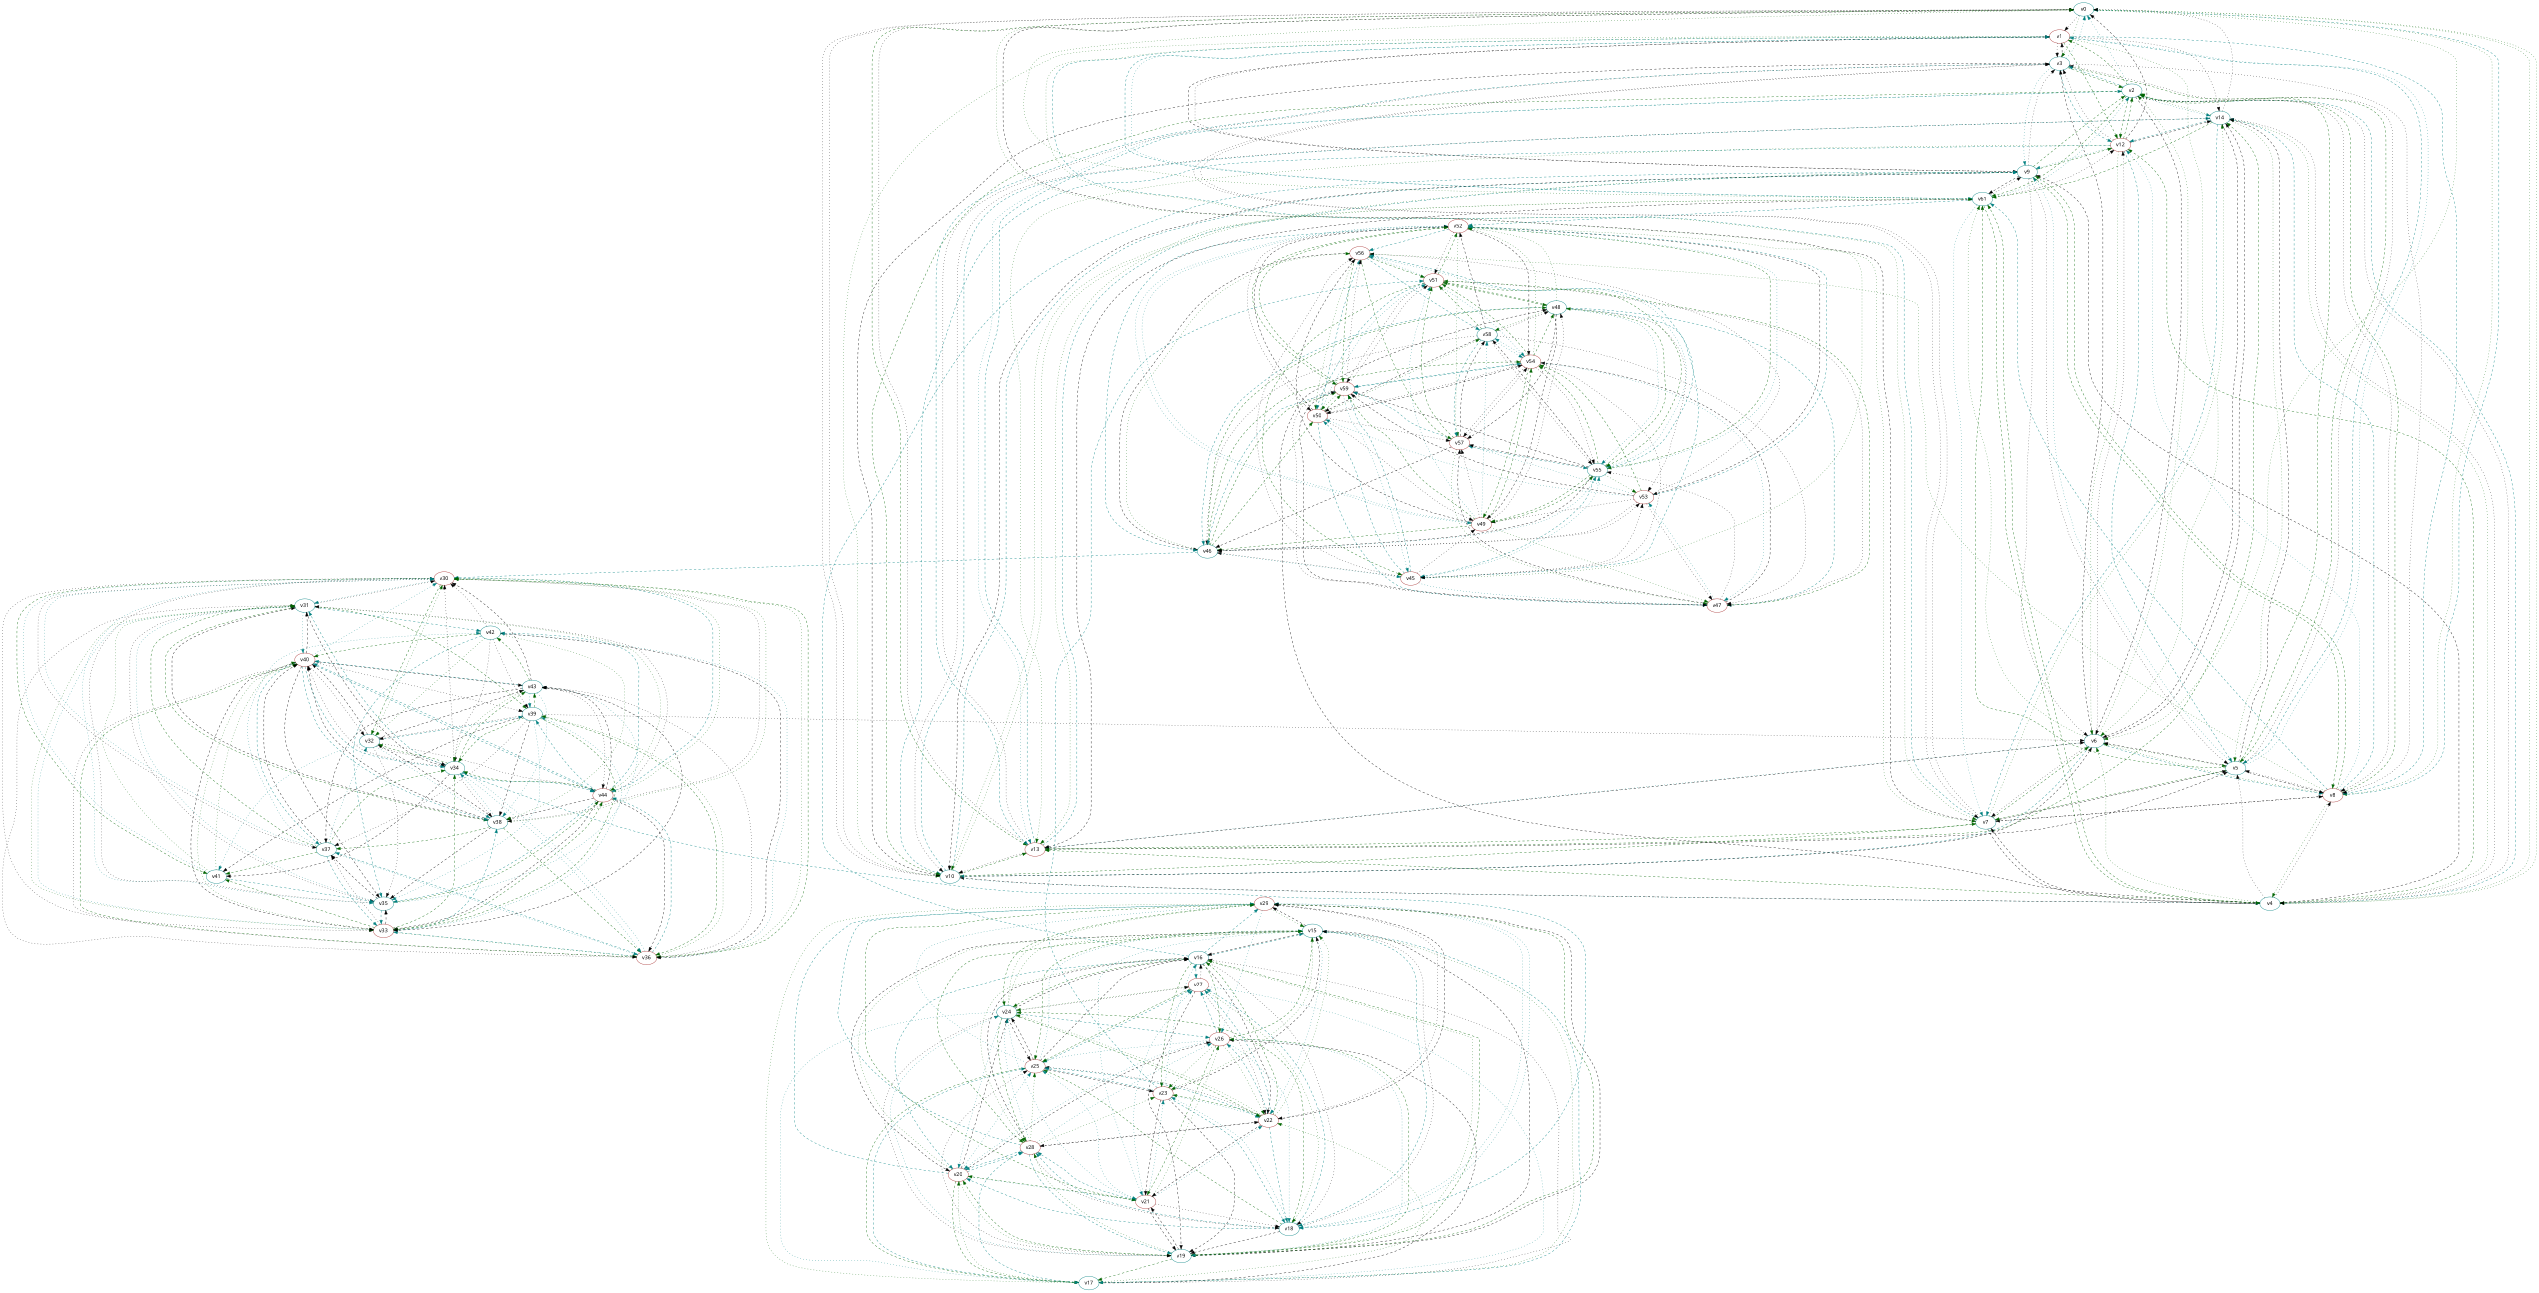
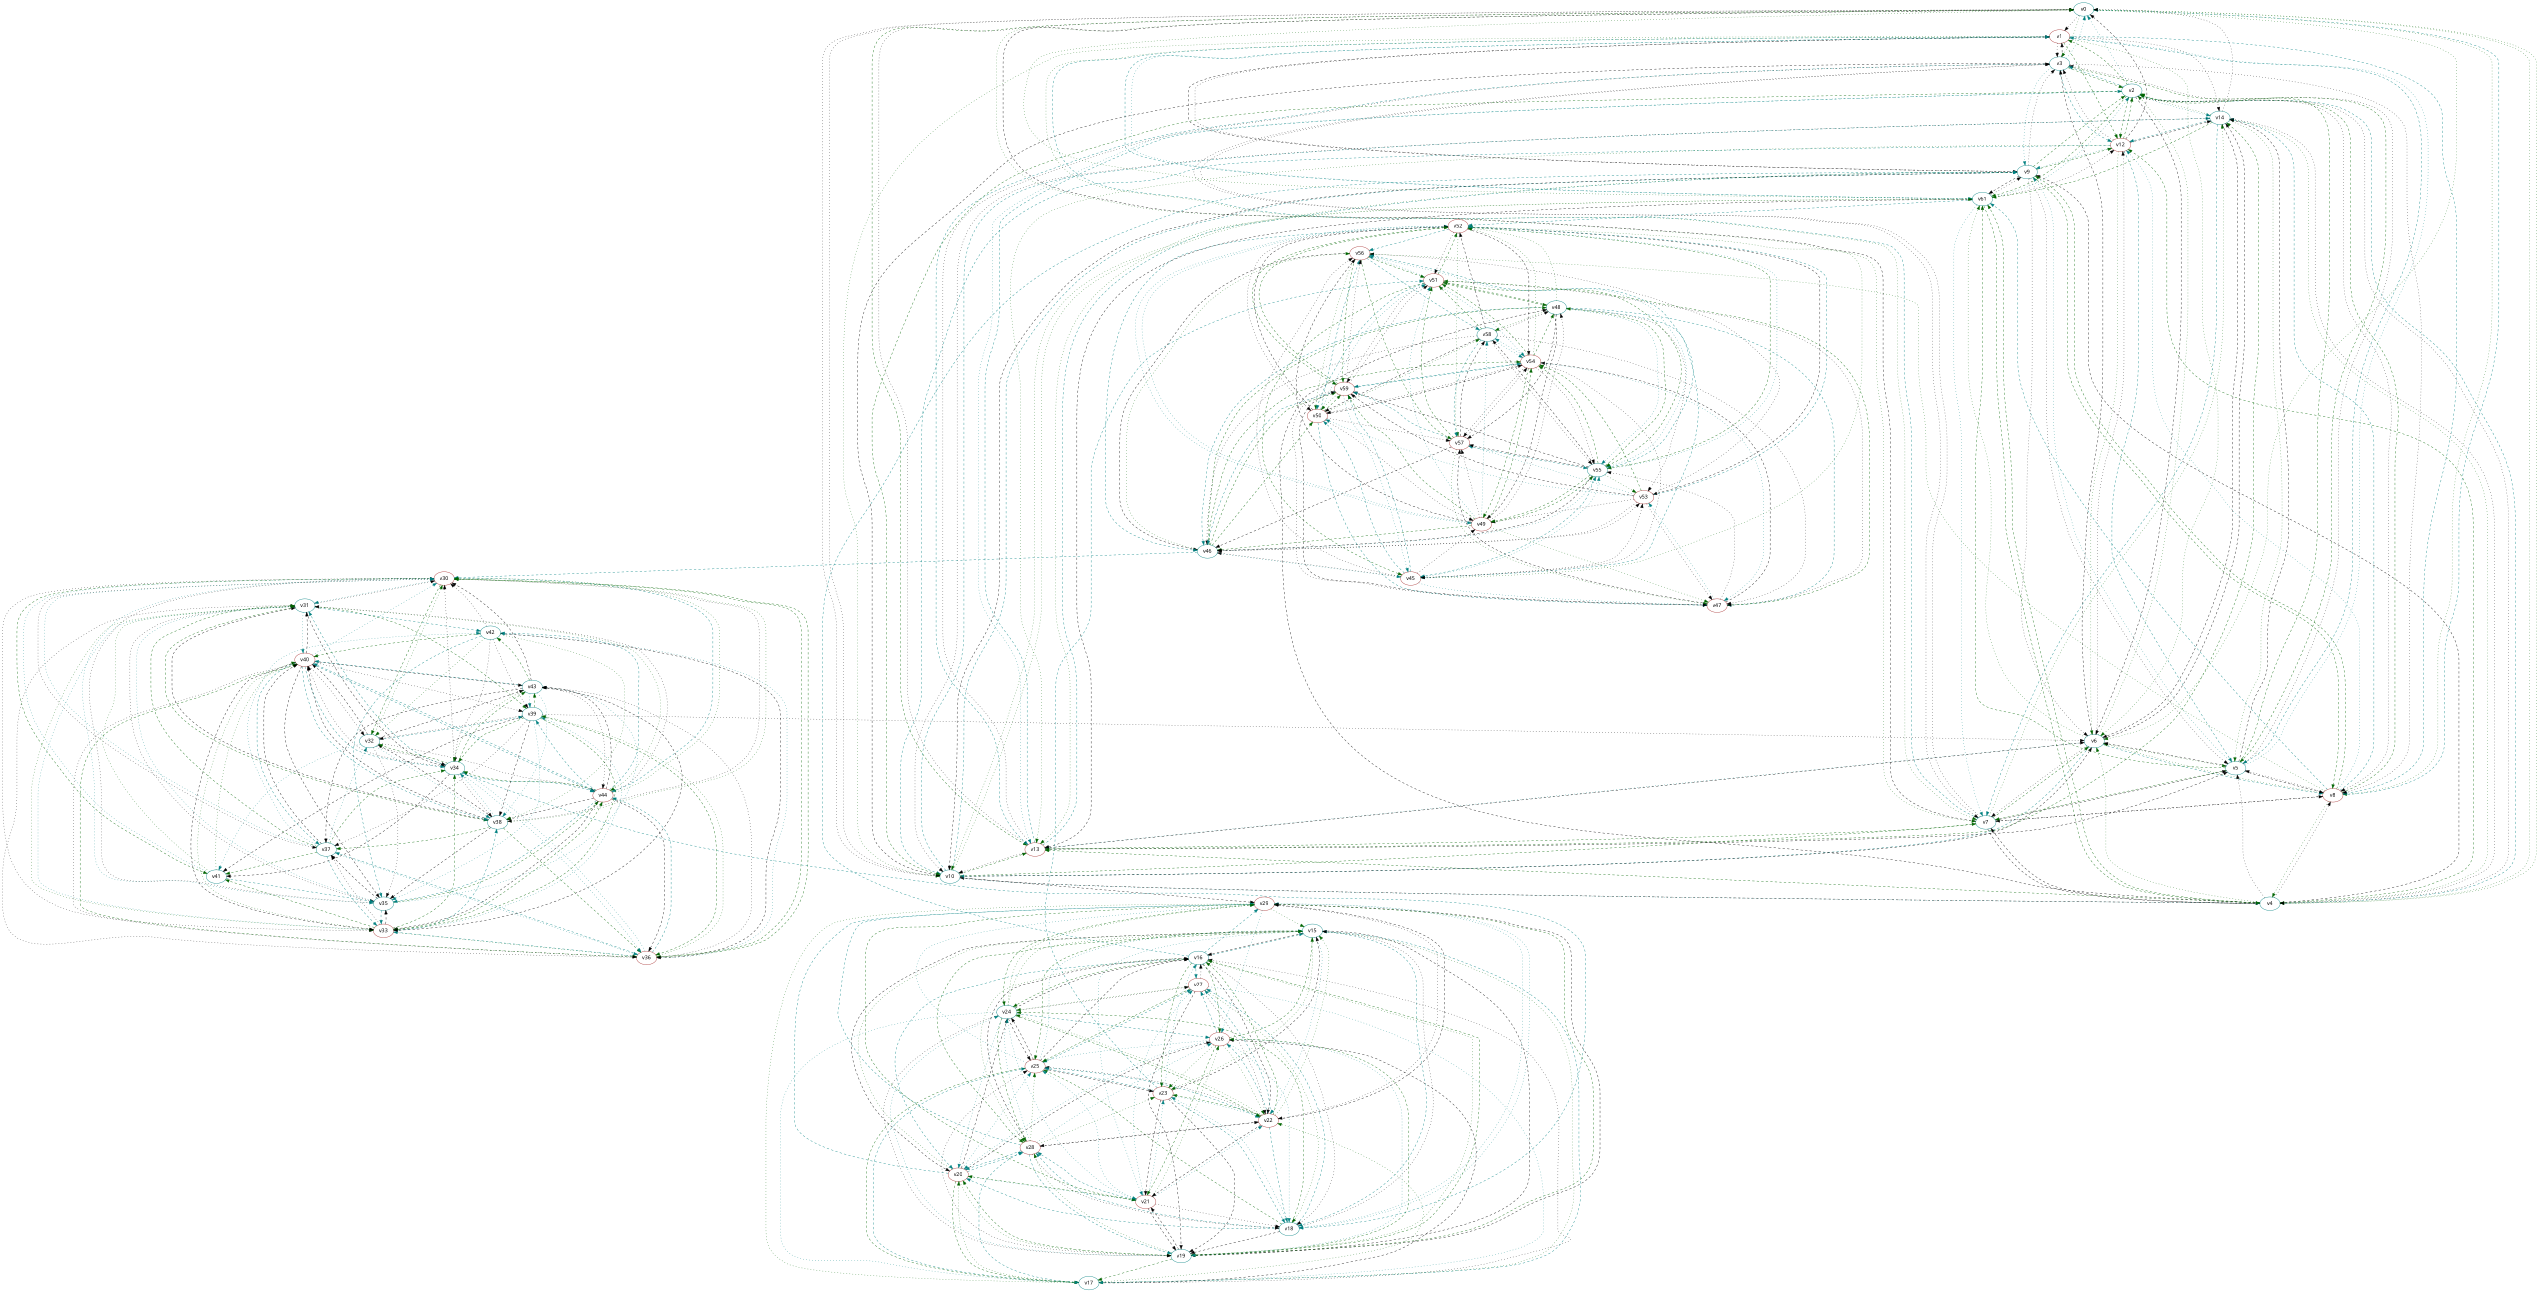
(801, 662) -> (801, 662)
(1291, 917) -> (1105, 890)
